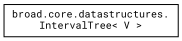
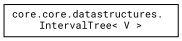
(91, 21) -> (91, 21)
